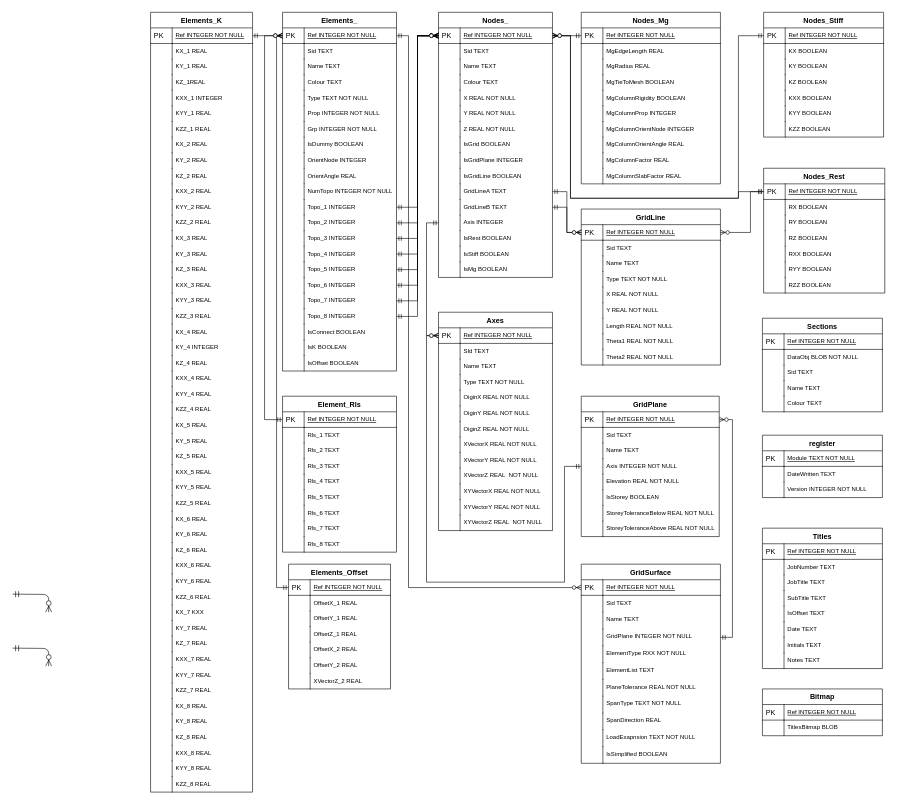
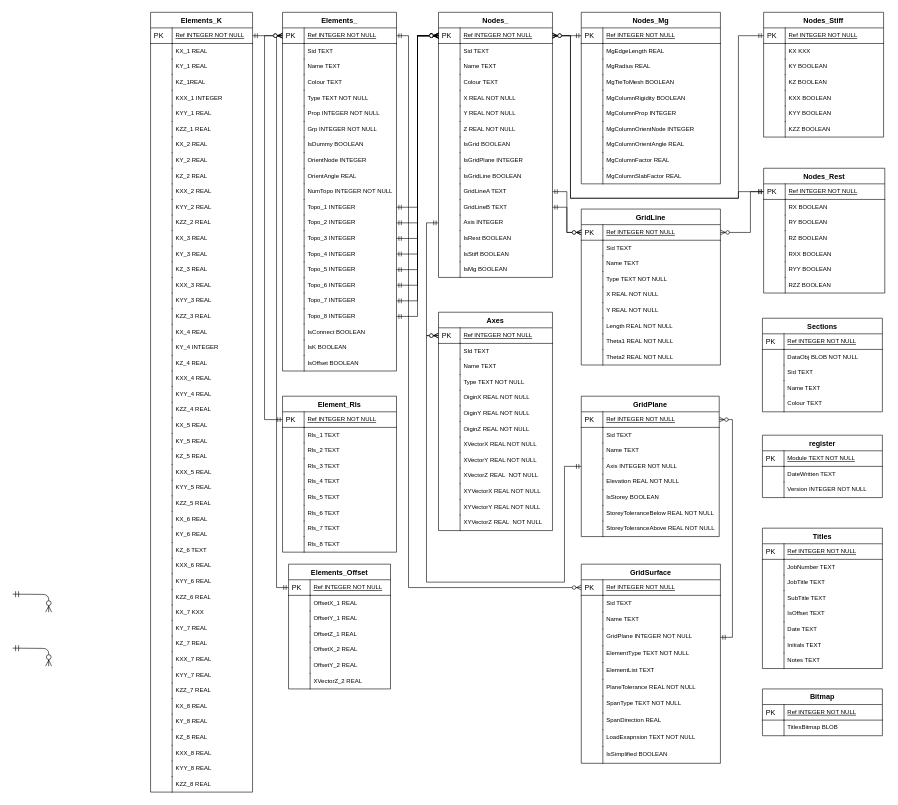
(804, 51) -> (798, 51)
(190, 550) -> (190, 550)
(643, 653) -> (645, 653)
